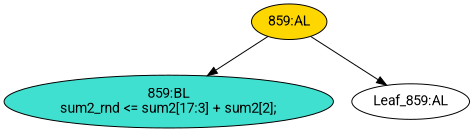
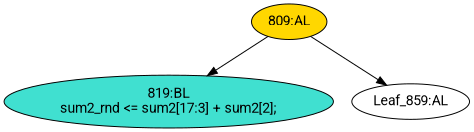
(289, 22) -> (289, 22)
(169, 102) -> (169, 102)
